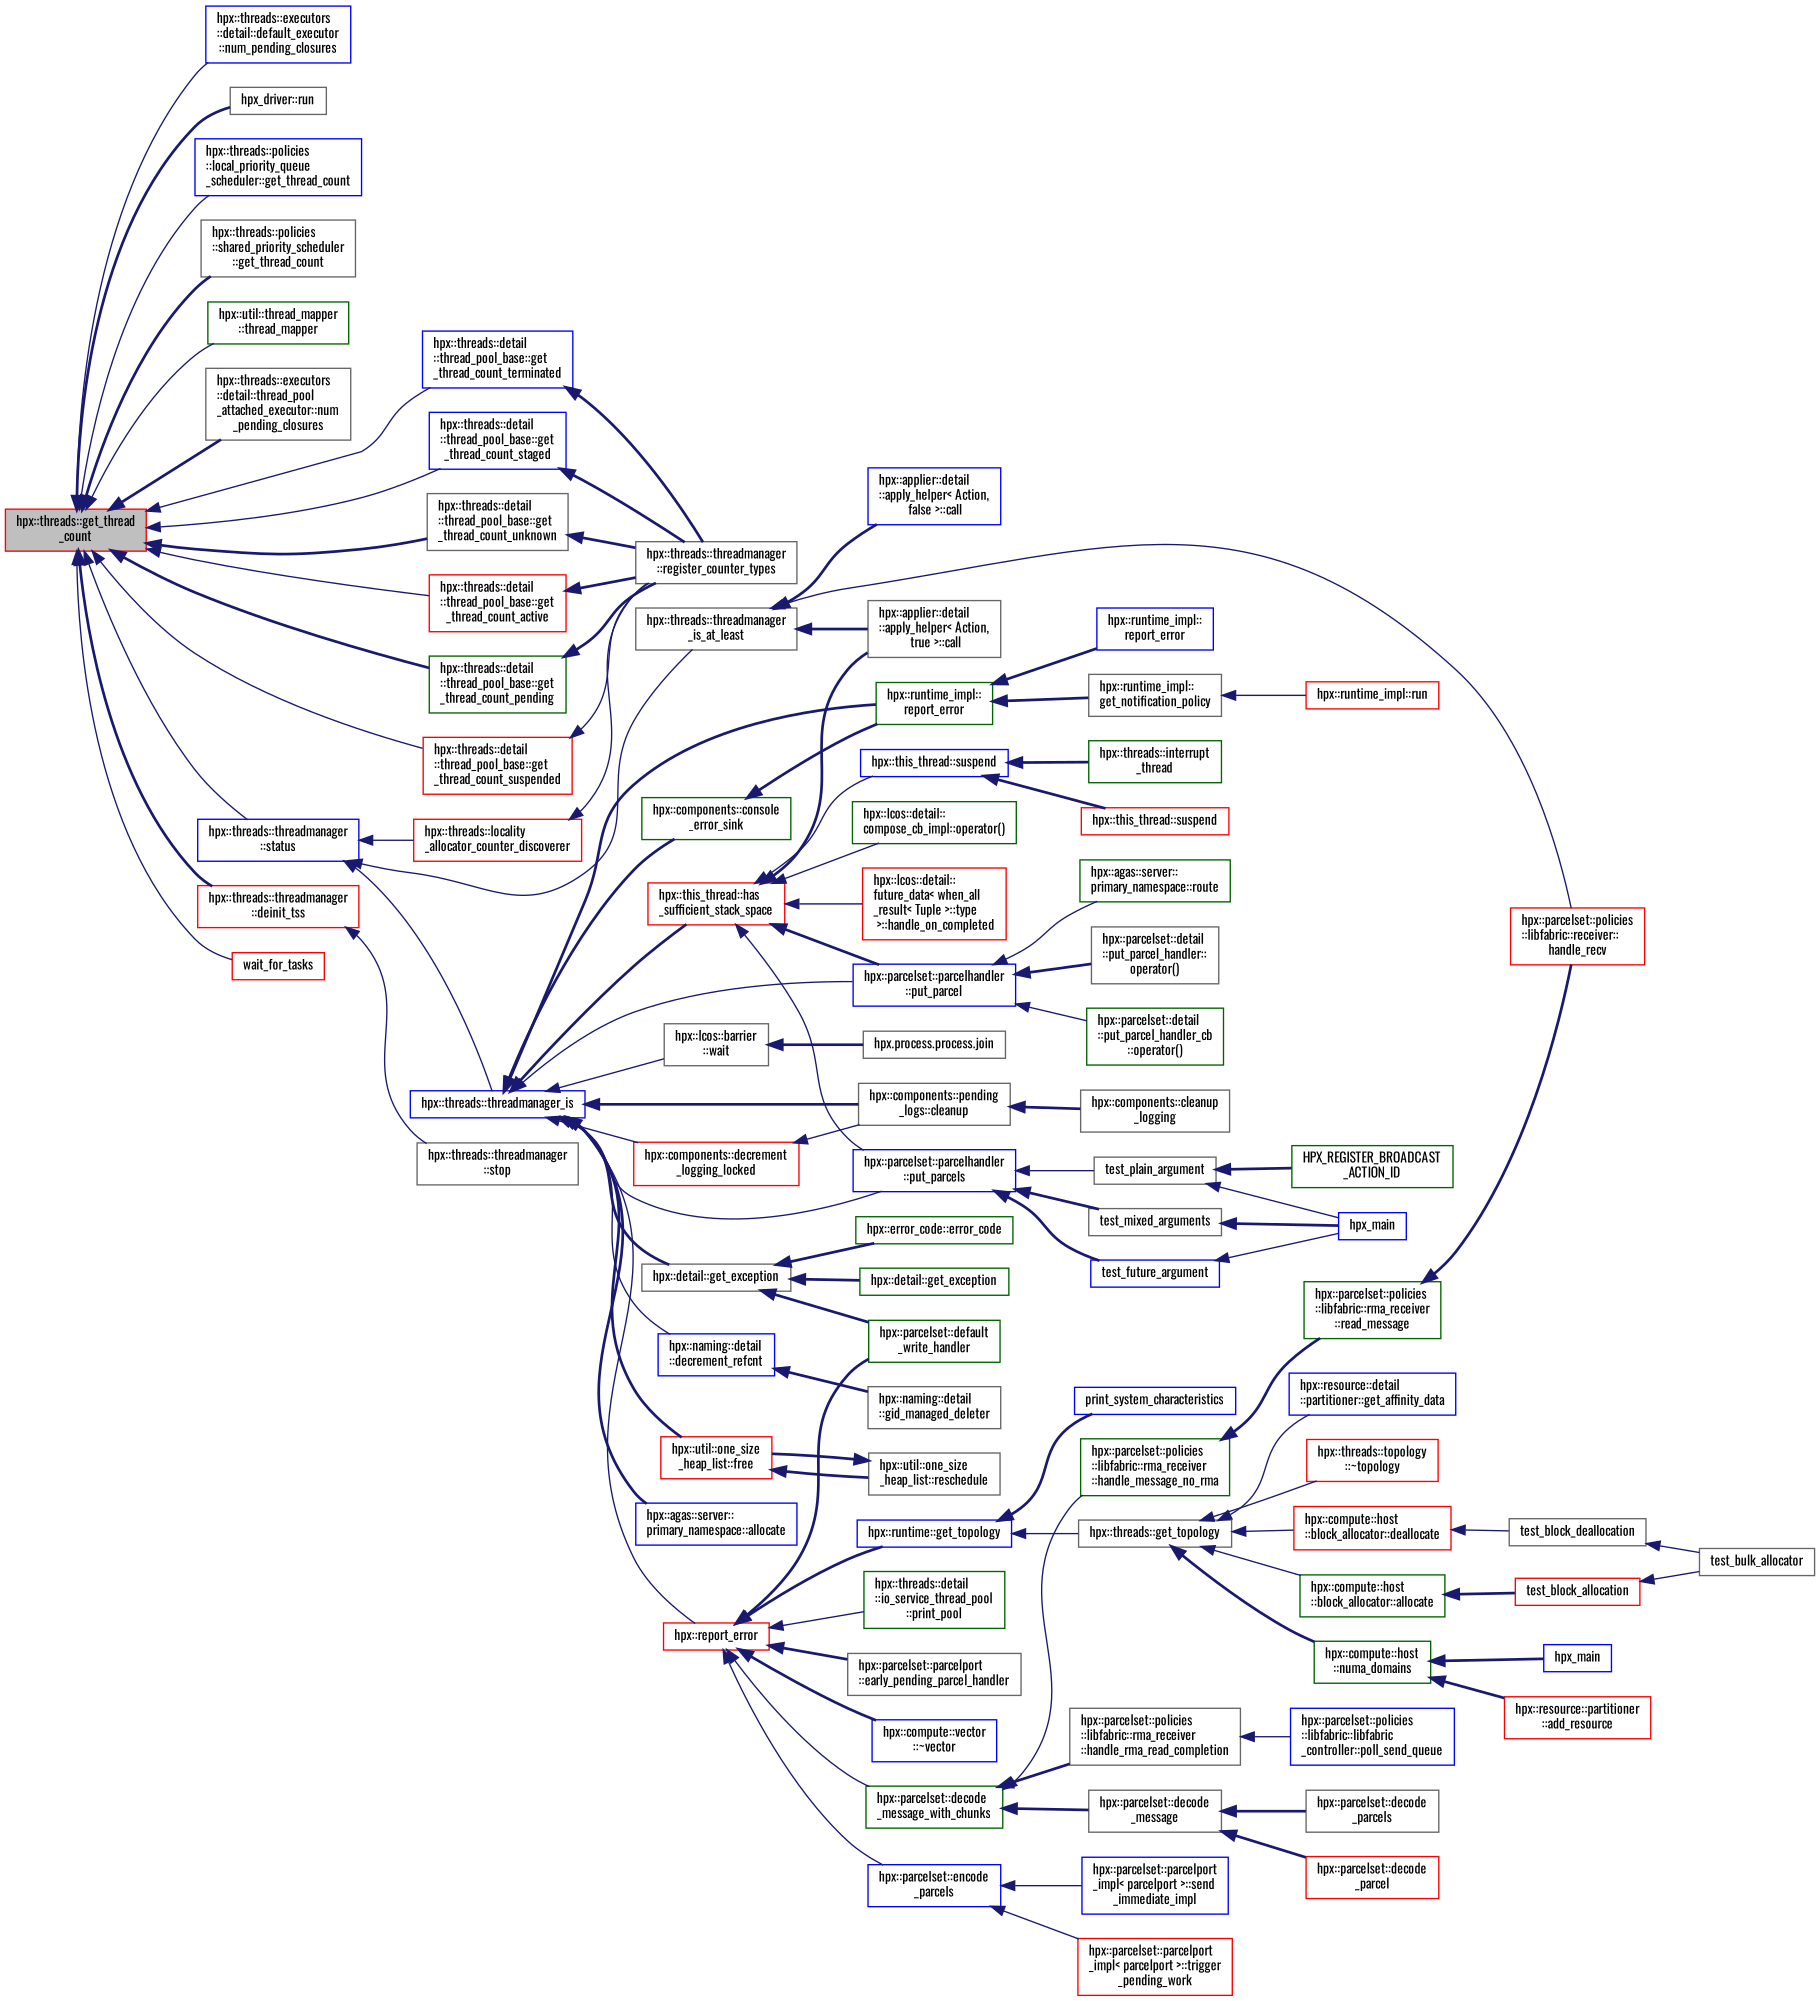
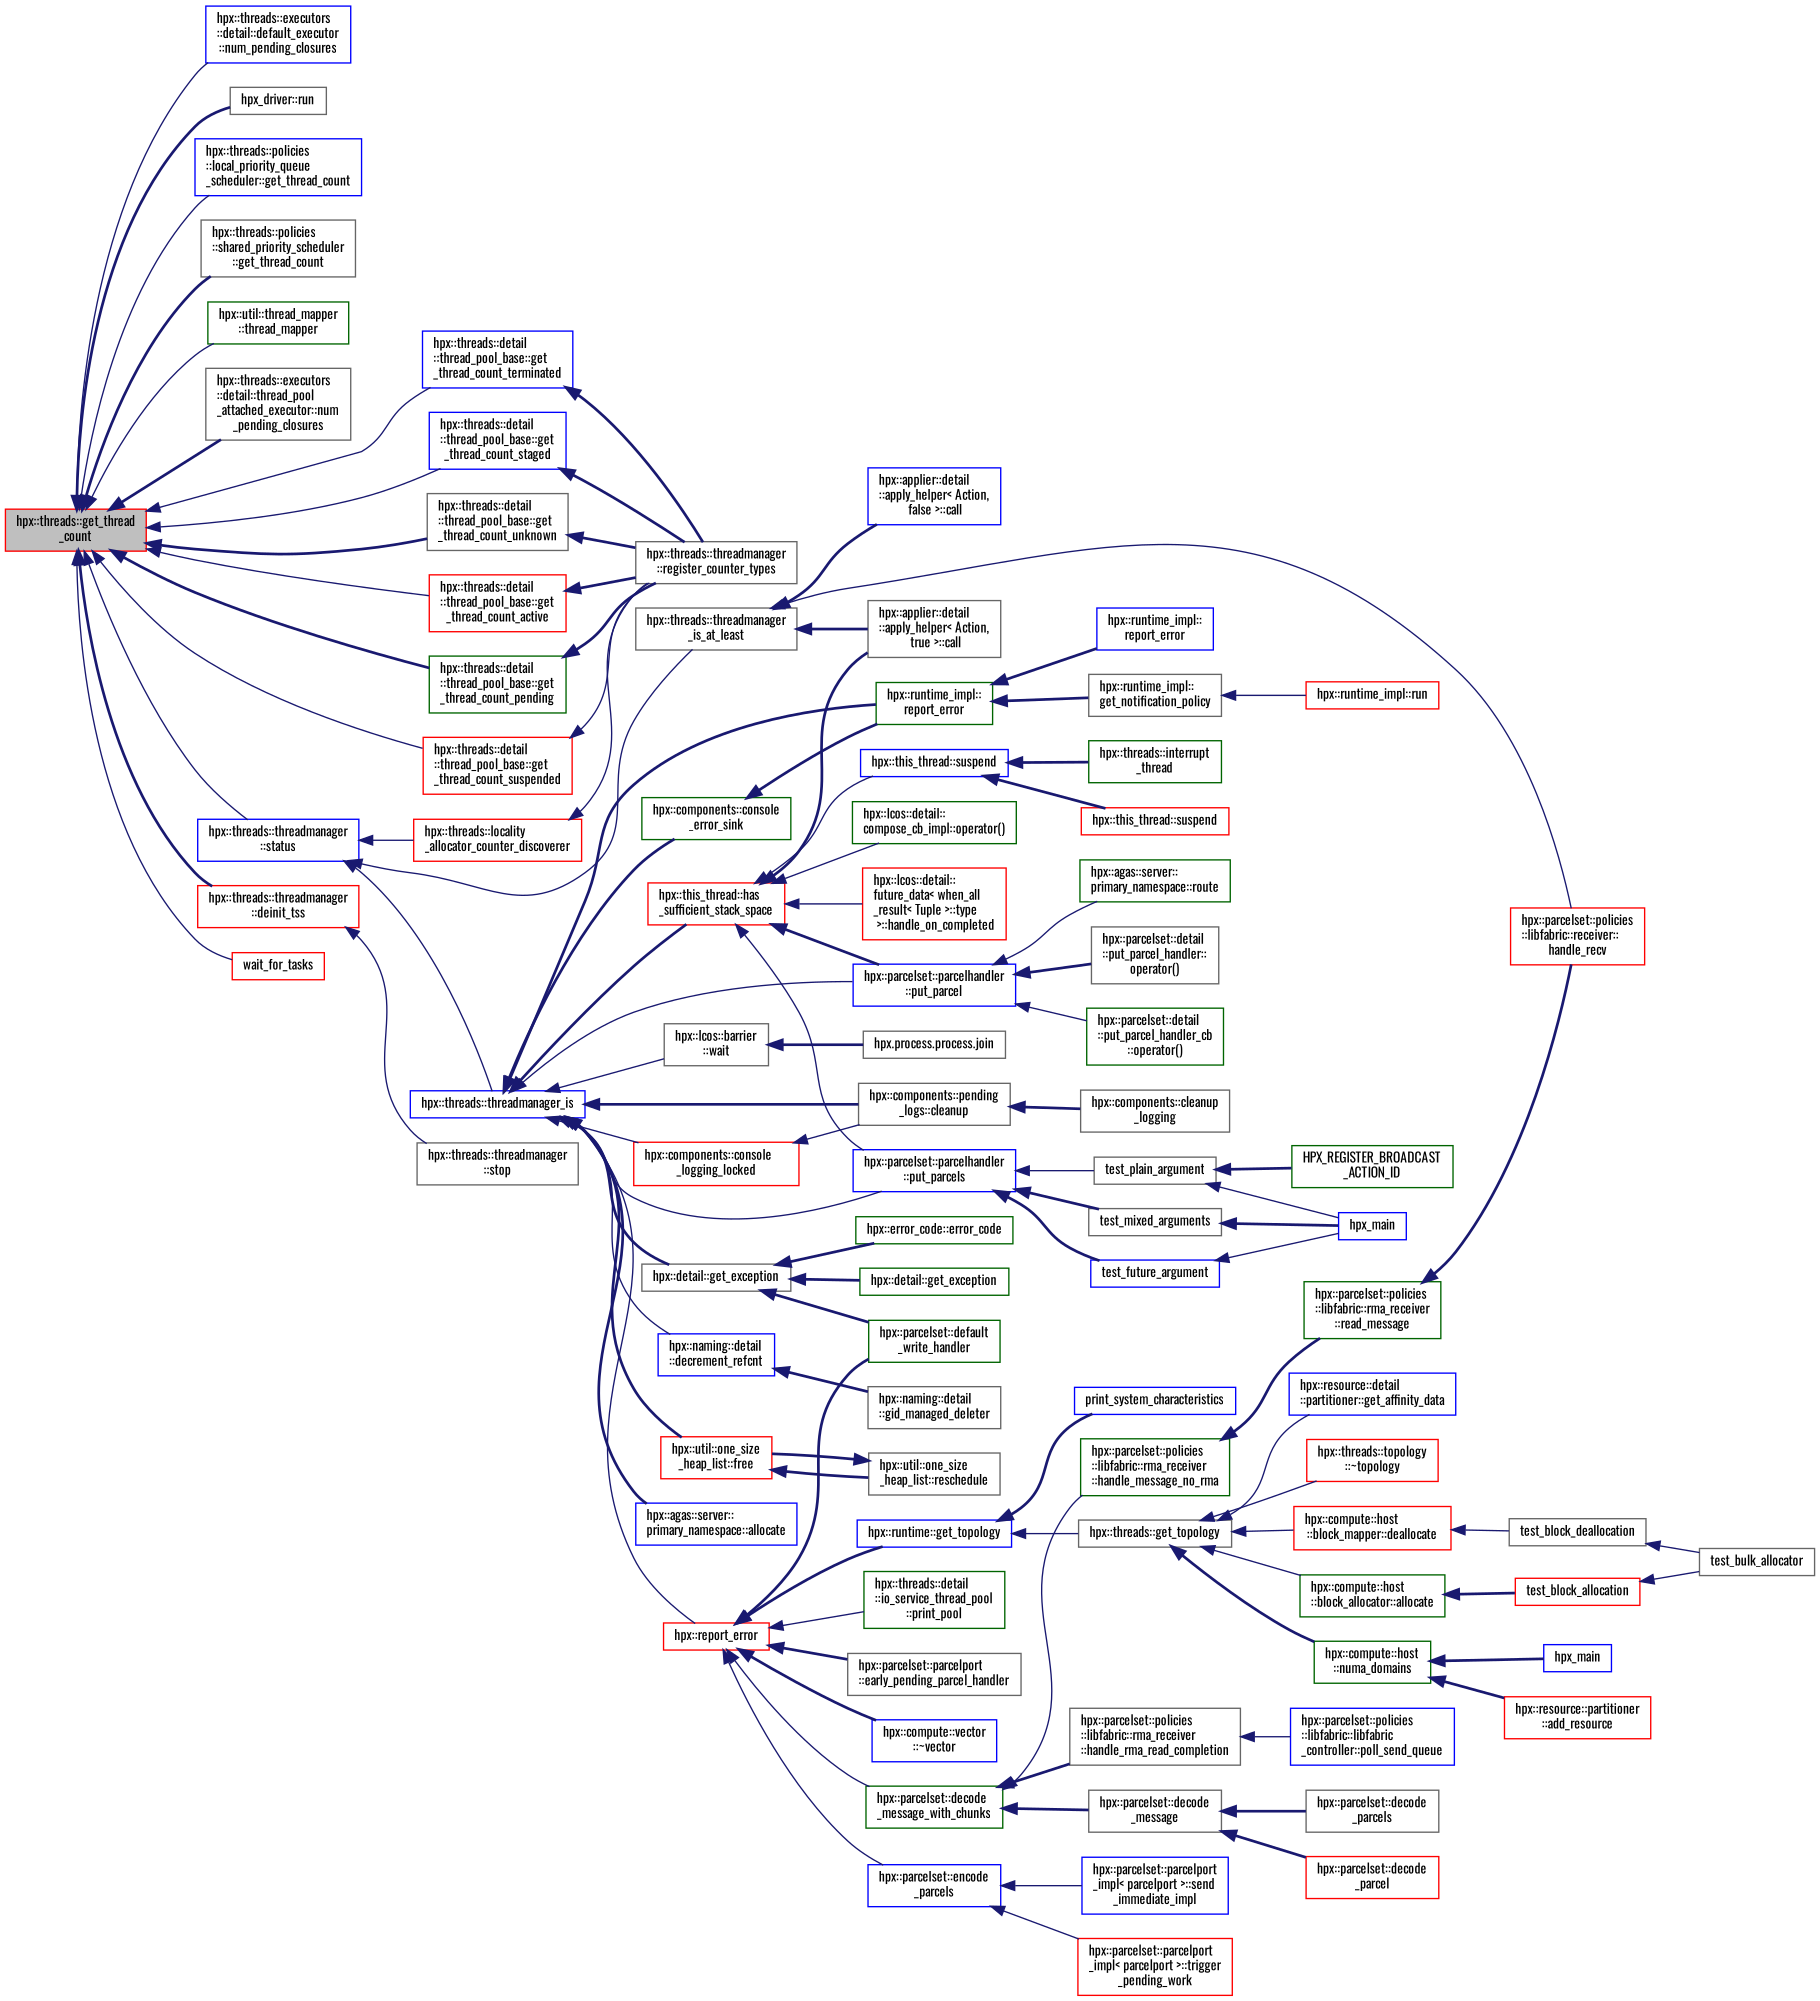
(716, 1164) -> (716, 1164)
(1372, 1528) -> (1372, 1528)
